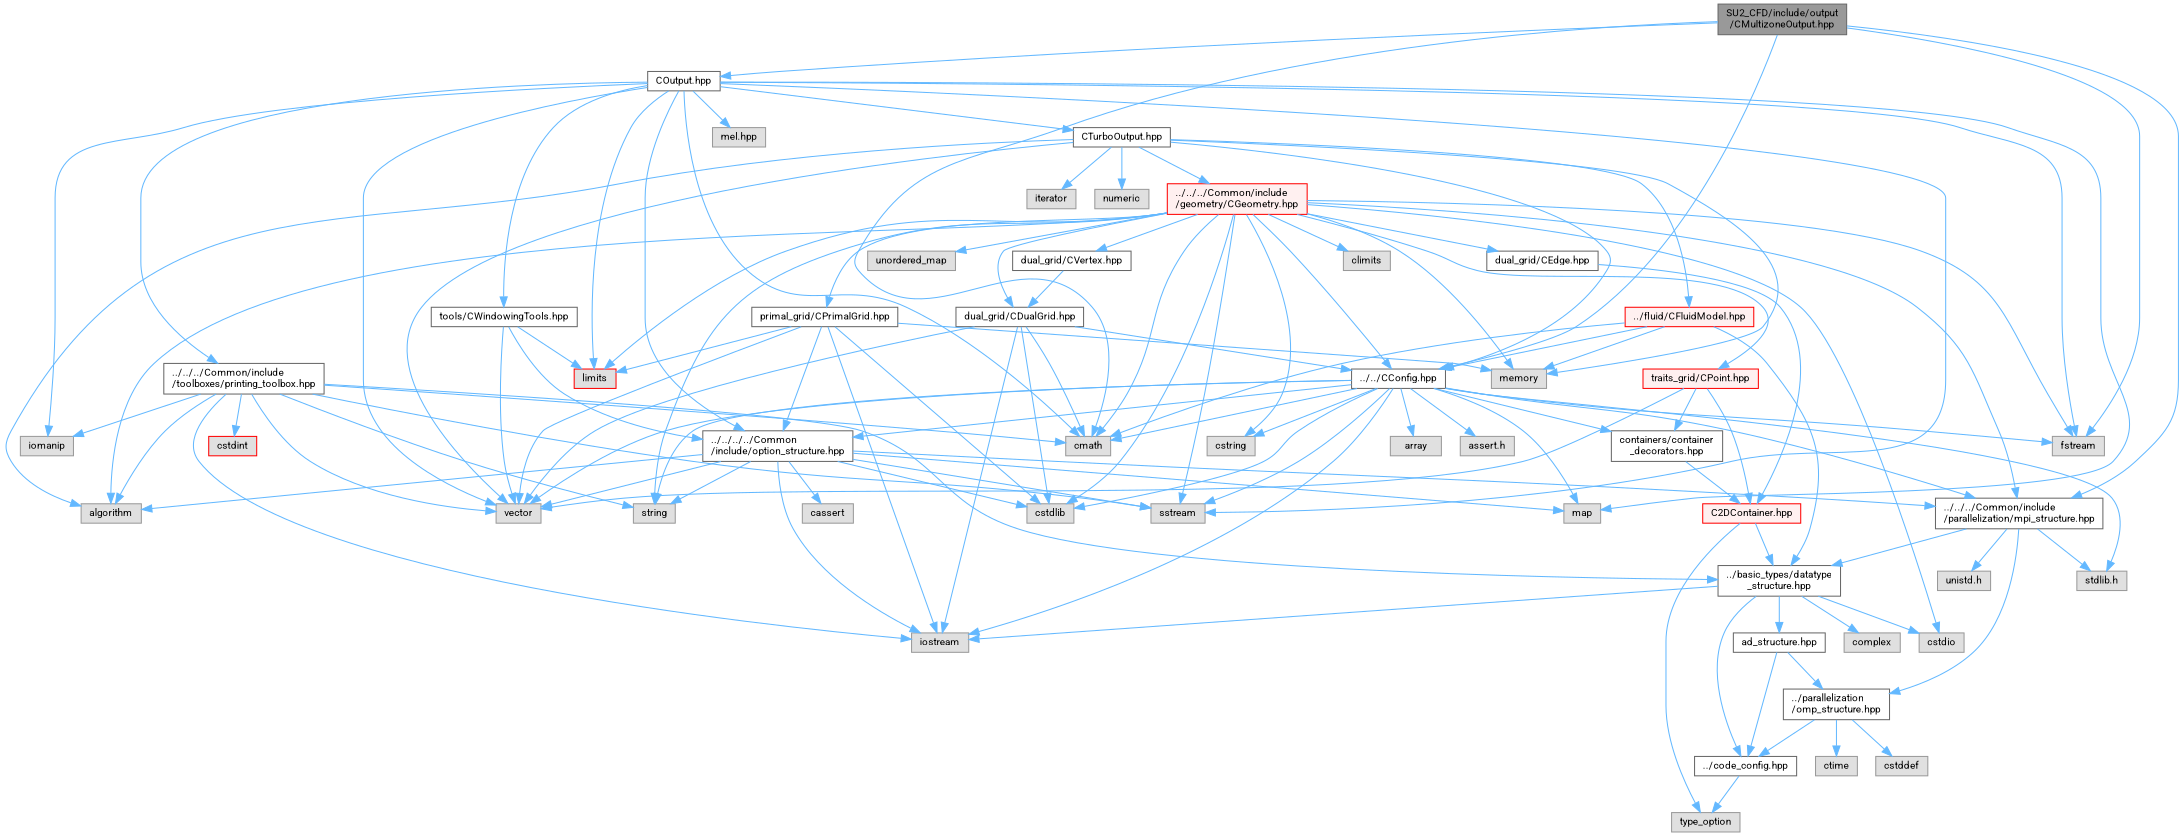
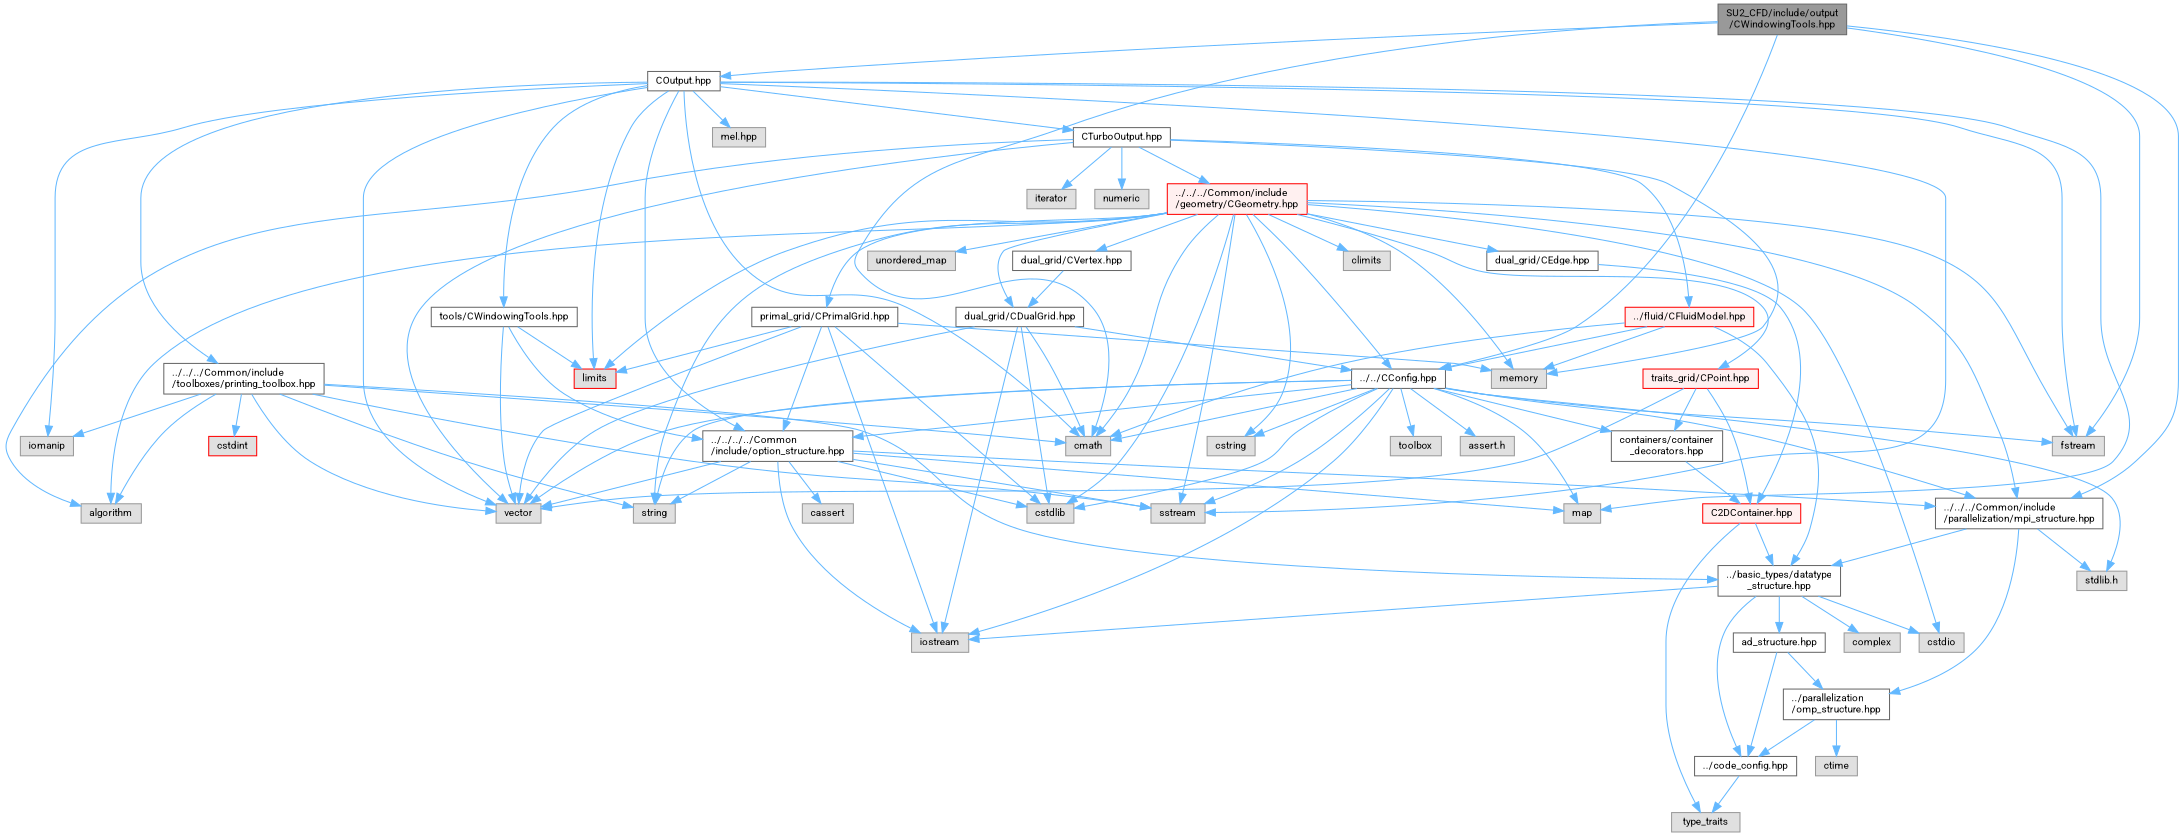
(1782, 19) -> (1782, 19)
(1497, 196) -> none
(1416, 446) -> (1416, 446)
(427, 481) -> none
(499, 581) -> none
(1964, 581) -> none
(1902, 766) -> none
(1706, 822) -> (1706, 822)
